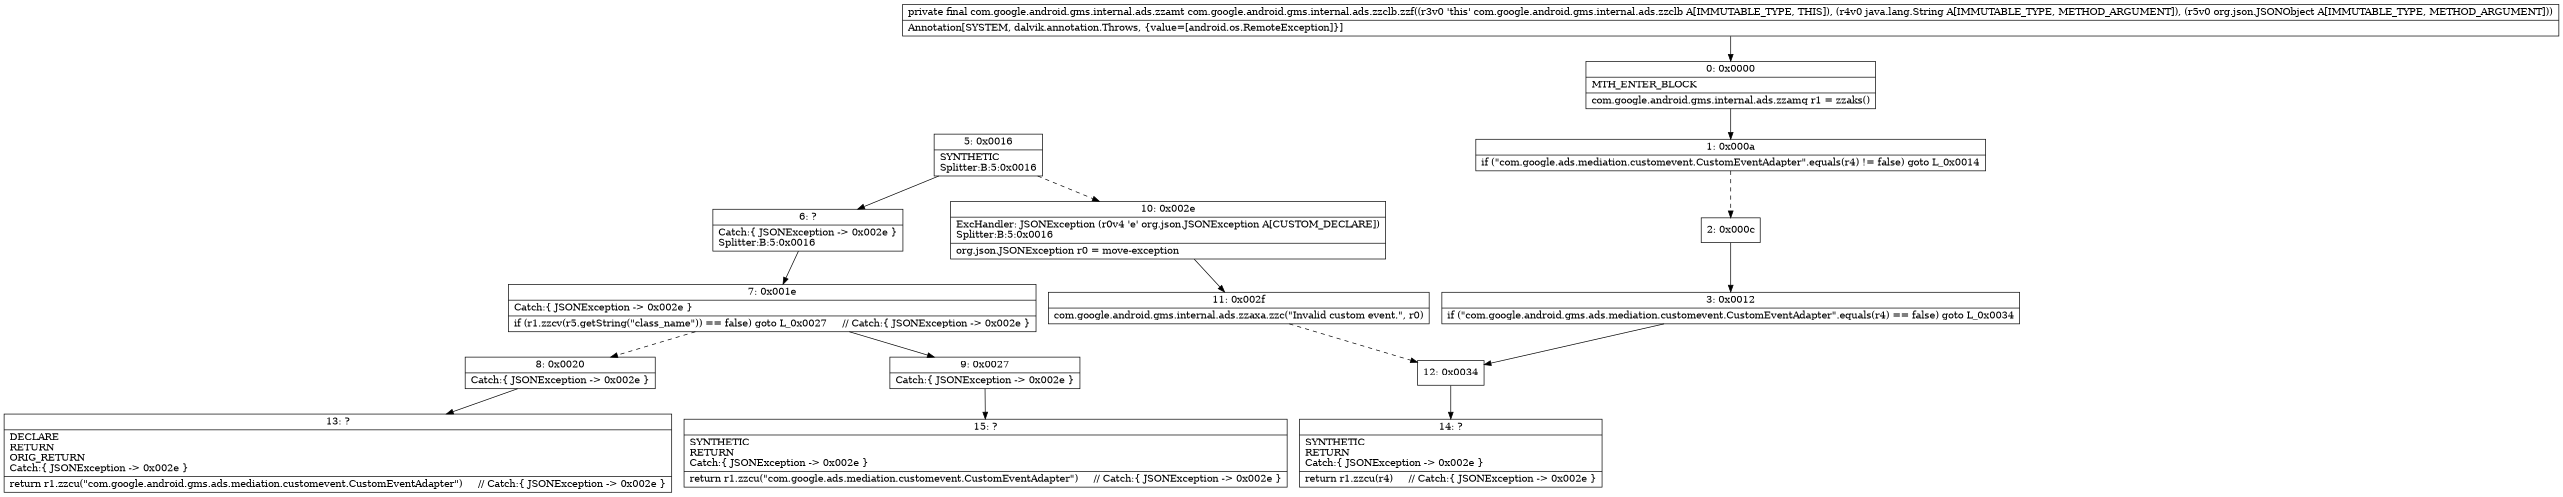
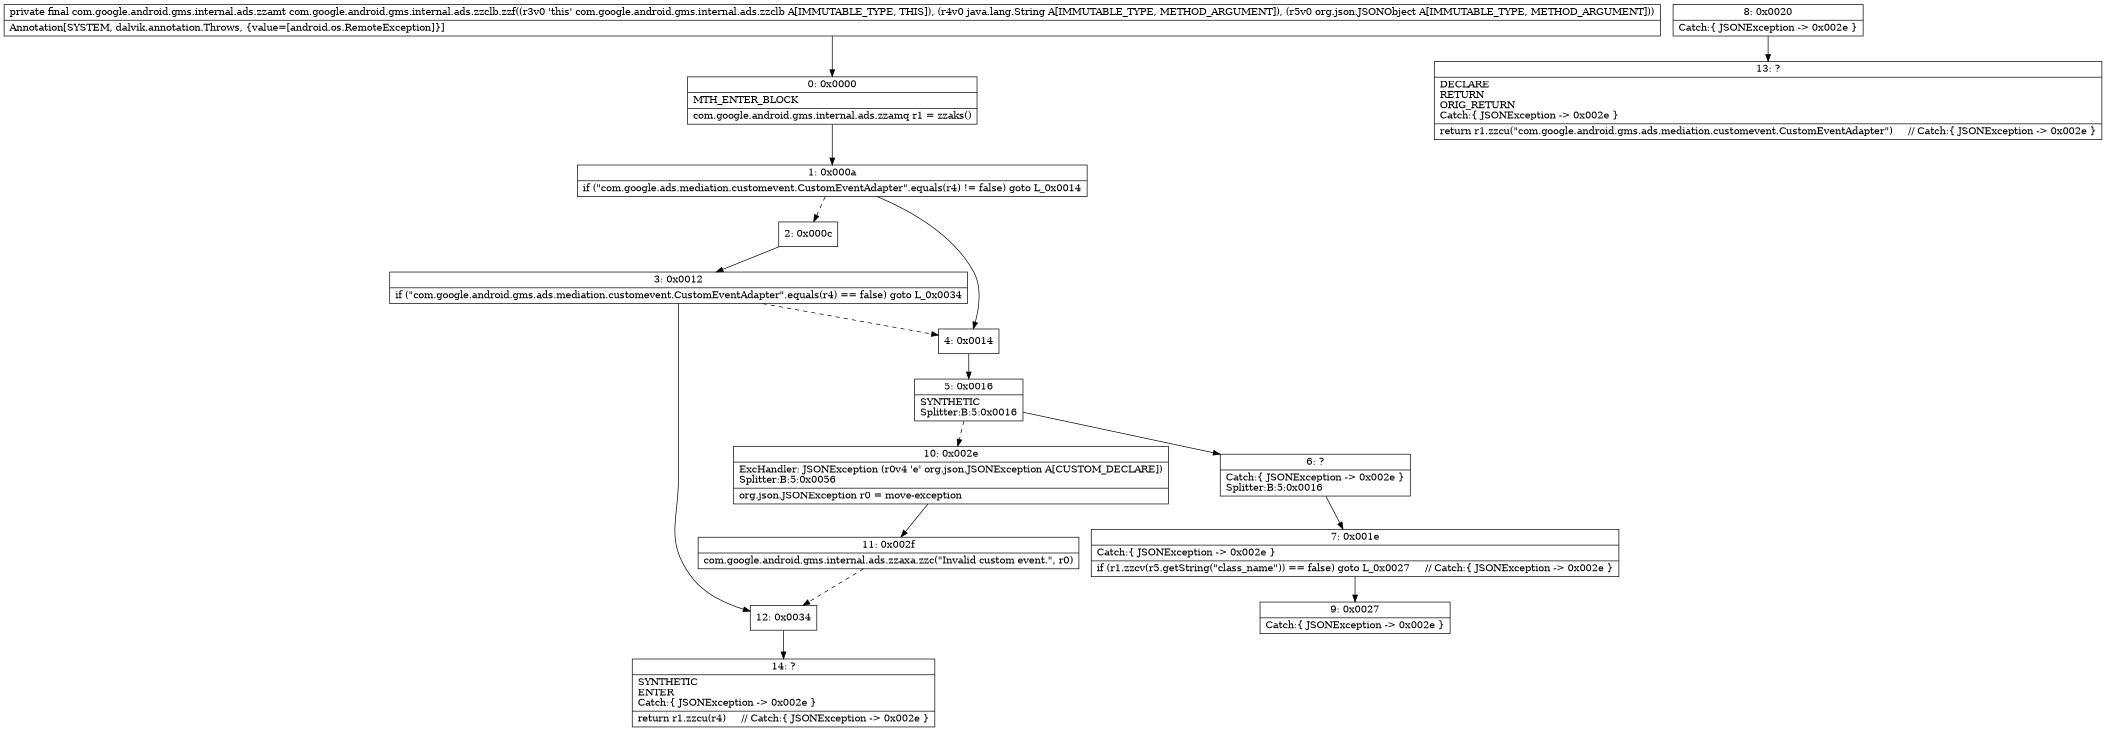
(1005, 235) -> (788, 480)
none -> (969, 341)
(656, 343) -> none
(986, 453) -> none
(1327, 453) -> (656, 693)
